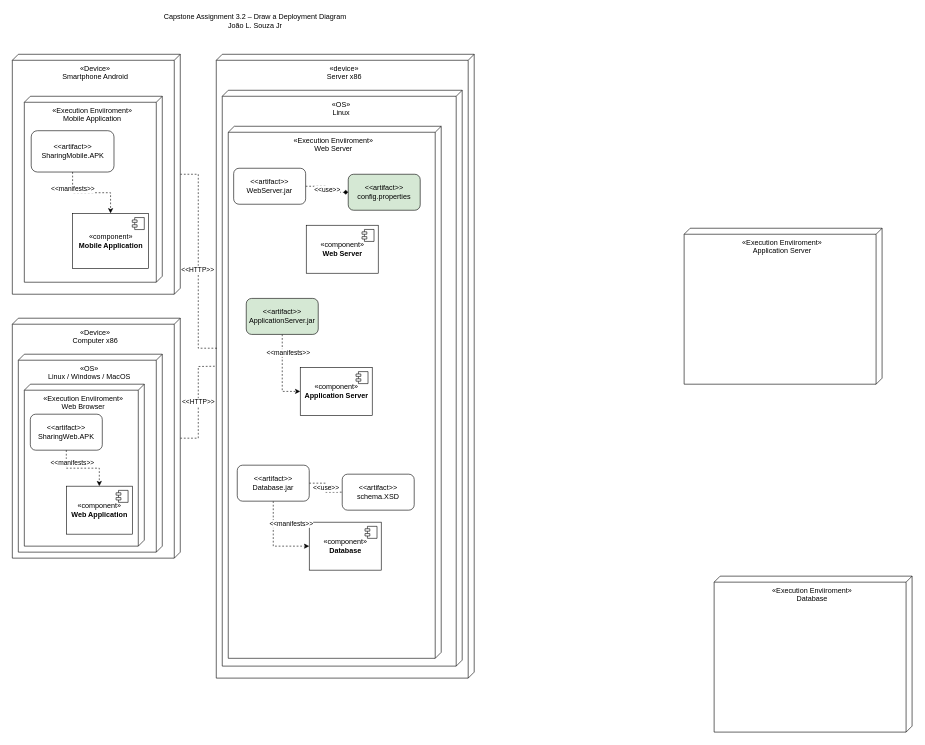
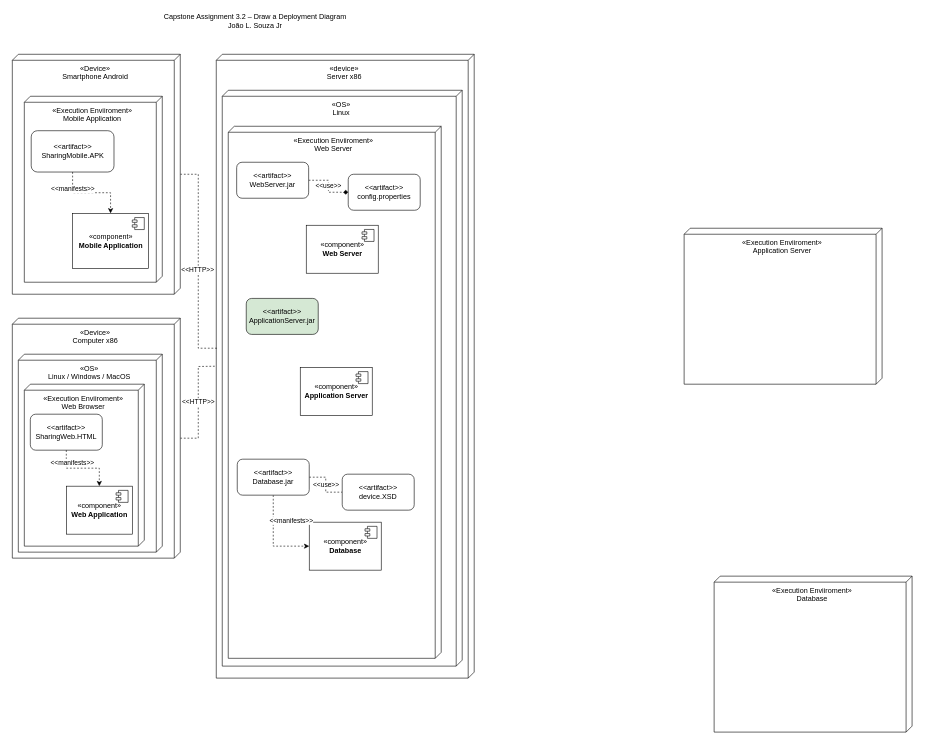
(270, 186) -> (273, 180)
(384, 192) -> (384, 192)
(288, 392) -> none
(66, 432) -> (66, 432)
(273, 483) -> (273, 477)
(378, 492) -> (378, 492)
